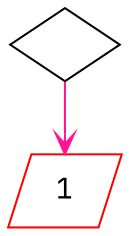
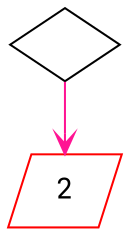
(65, 191) -> (65, 191)
